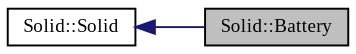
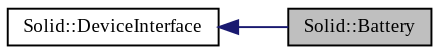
(72, 27) -> (113, 27)
